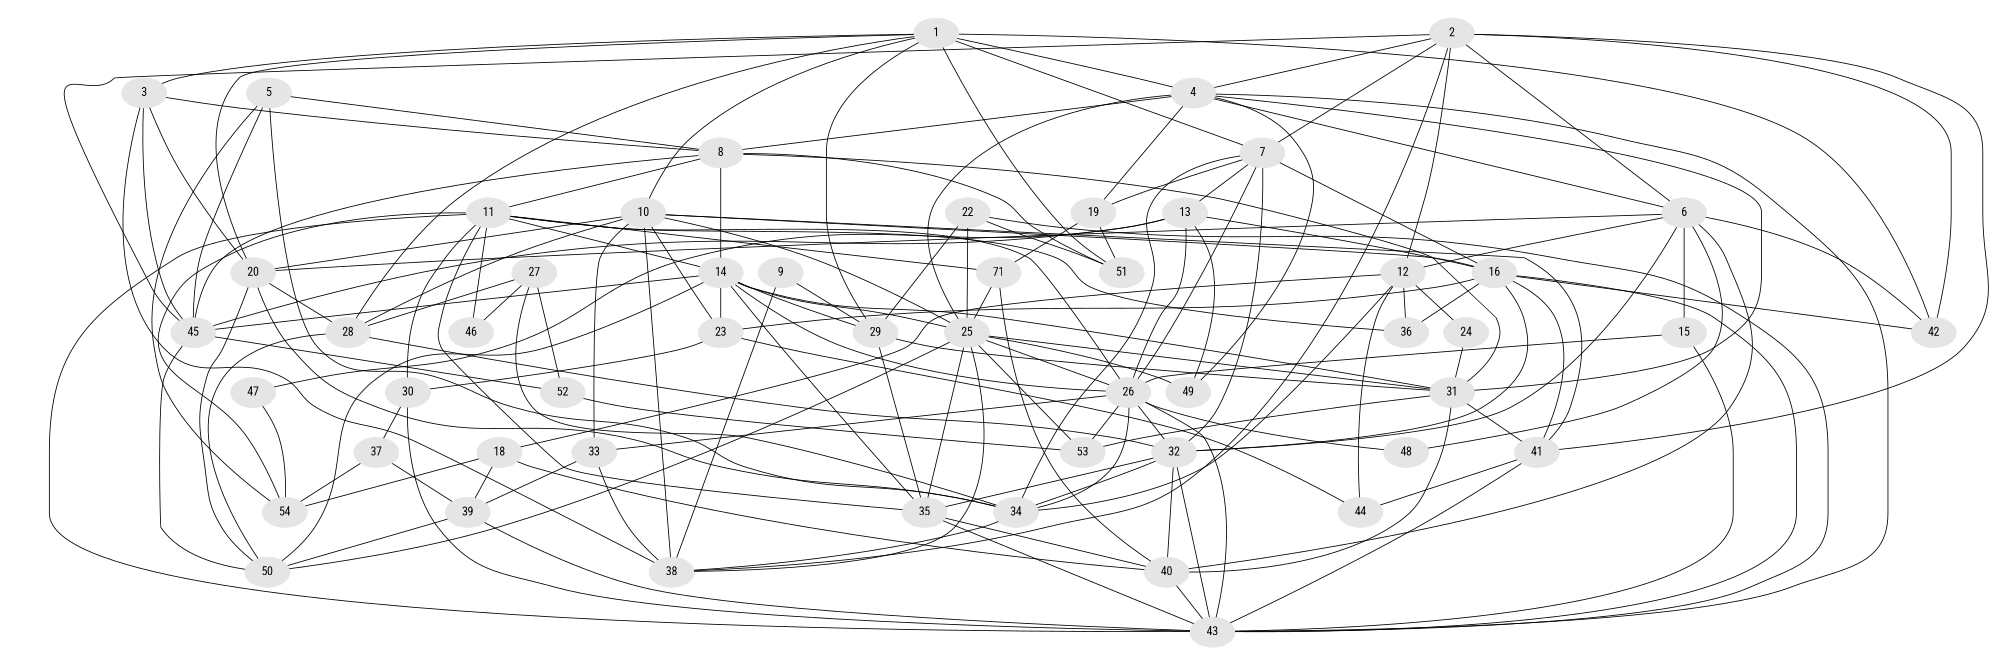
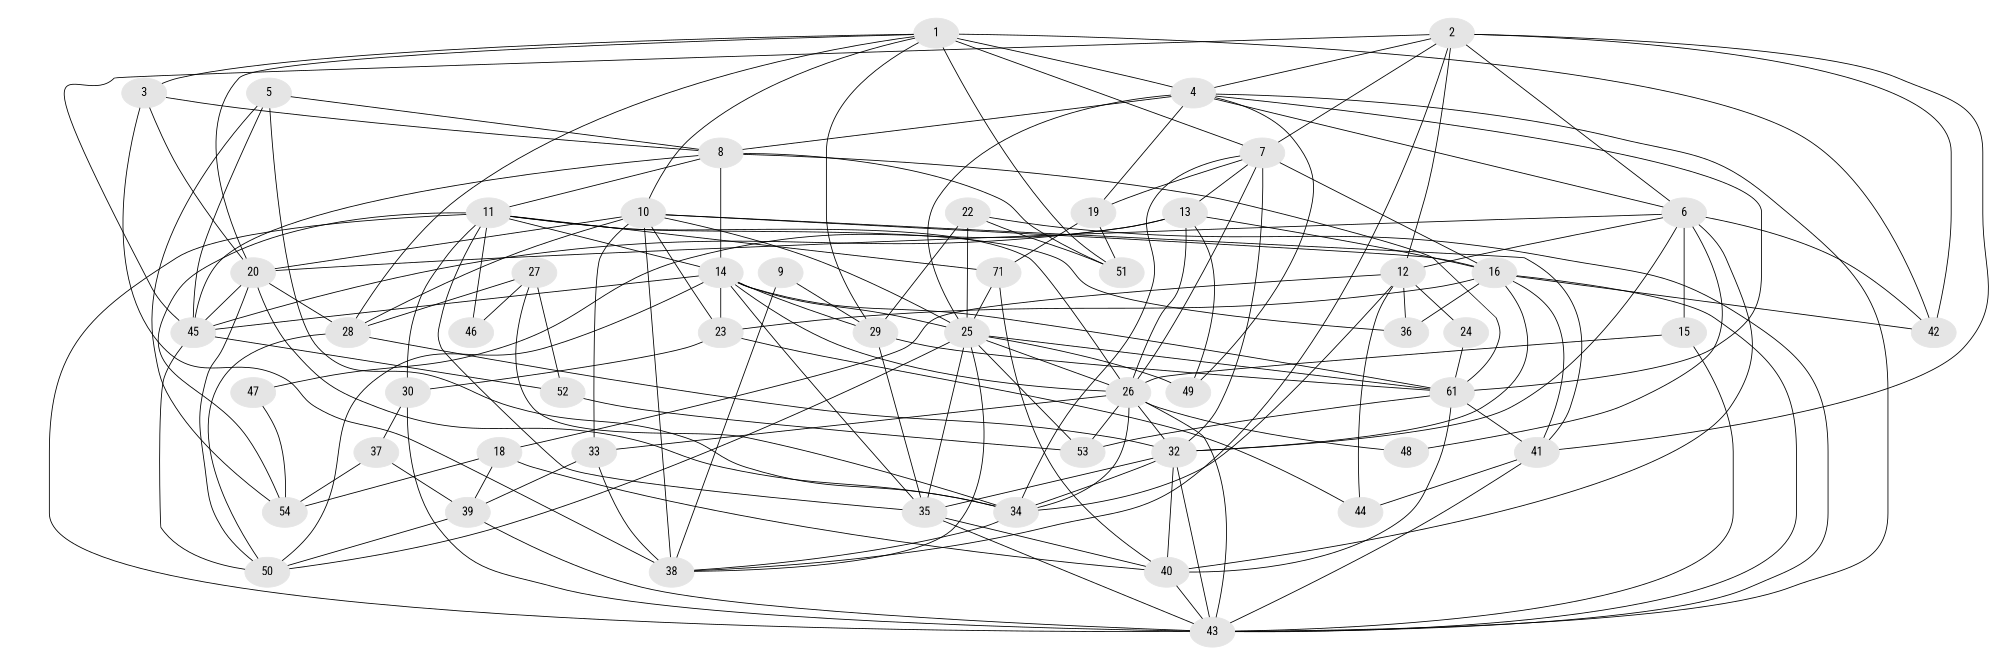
(148, 217) -> (223, 303)
(1452, 393) -> (1452, 393)
